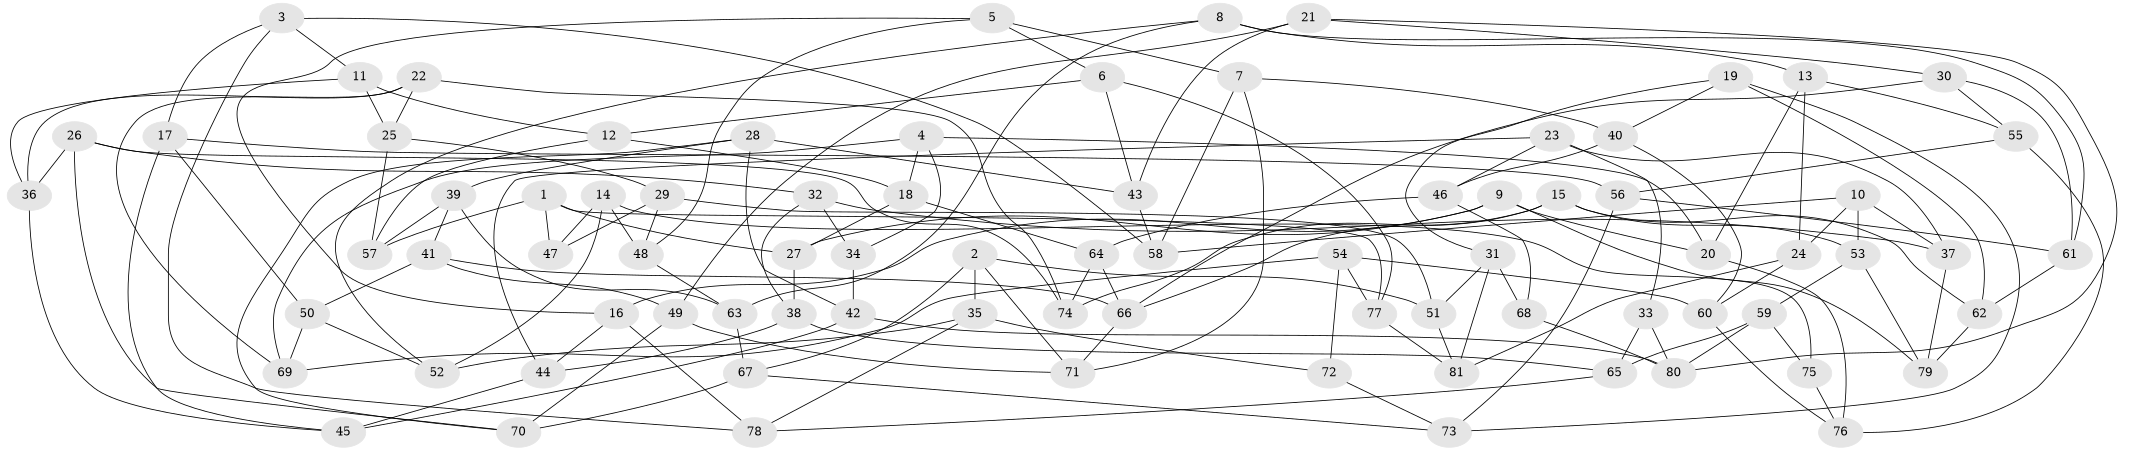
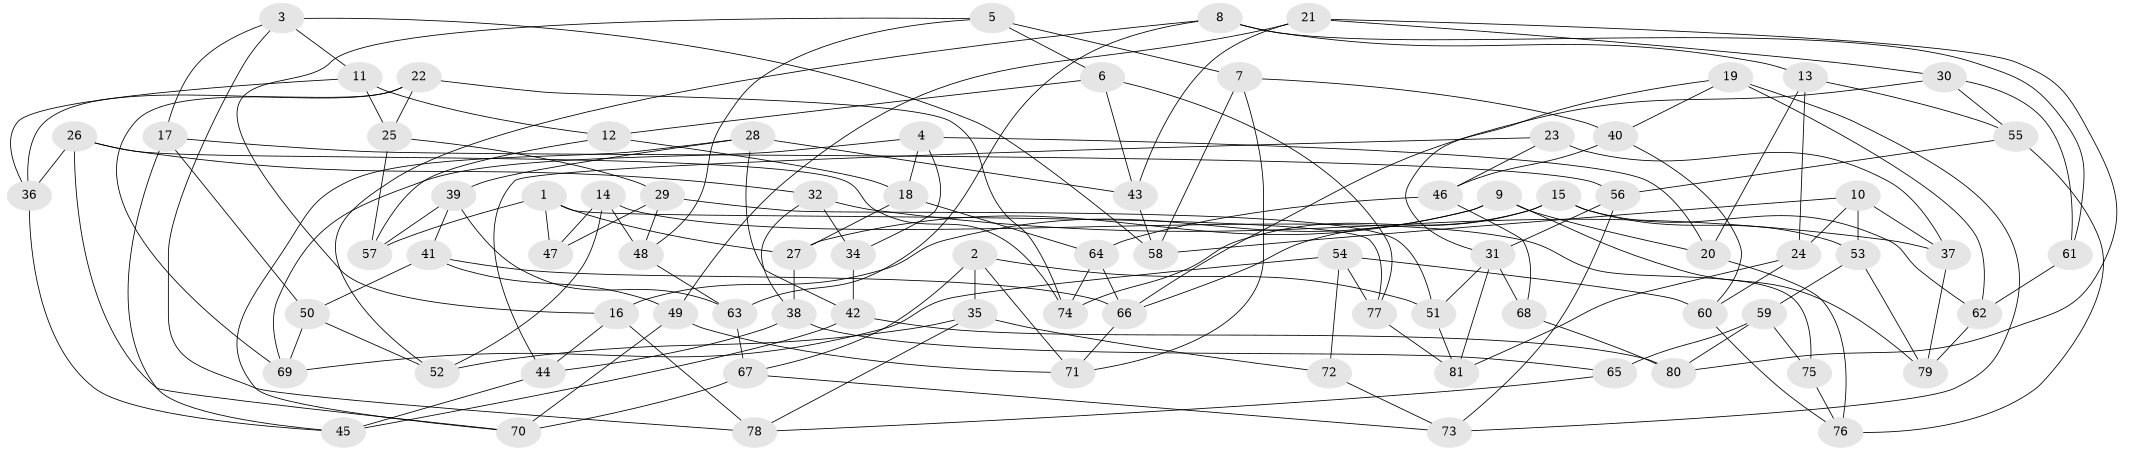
(1865, 225) -> (1551, 228)
(1646, 314) -> none
